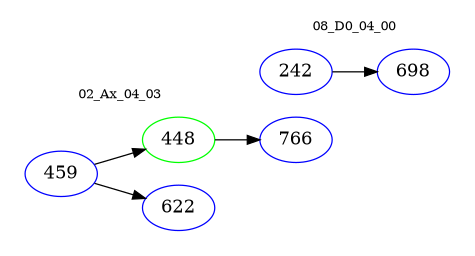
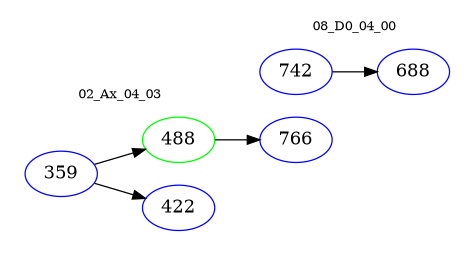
(296, 72) -> (296, 72)
(413, 72) -> (413, 72)
(179, 140) -> (179, 140)
(61, 174) -> (61, 174)
(179, 208) -> (179, 208)
